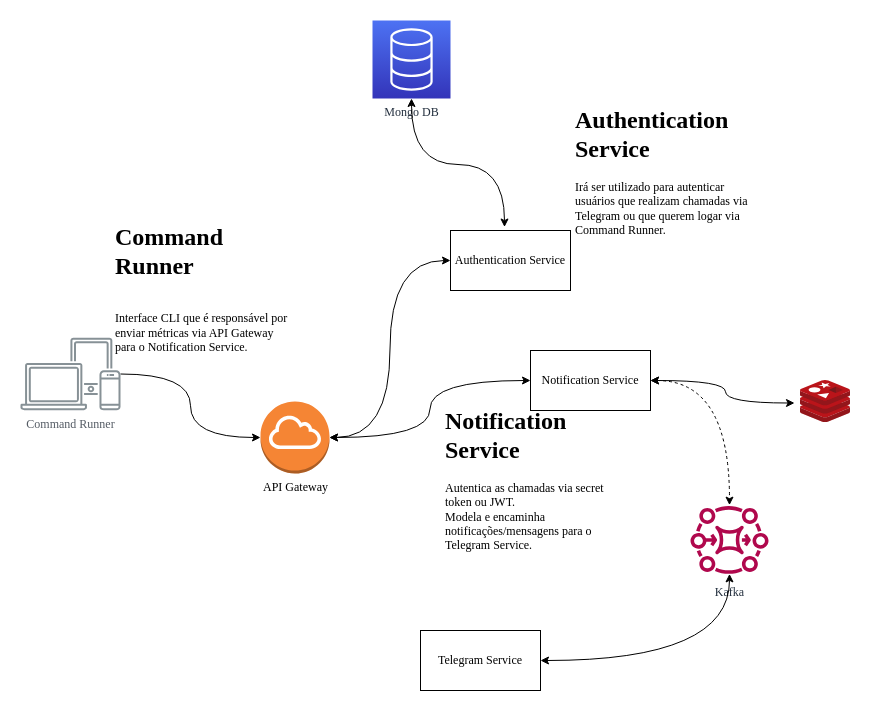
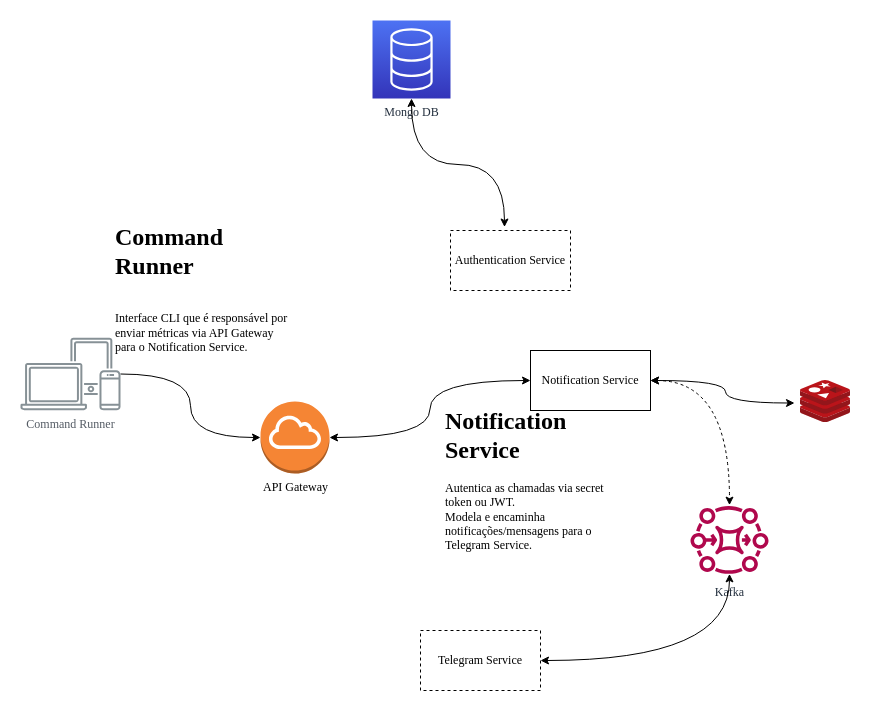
(666, 172) -> none
(511, 261) -> (511, 261)
(390, 342) -> none
(481, 661) -> (481, 661)
